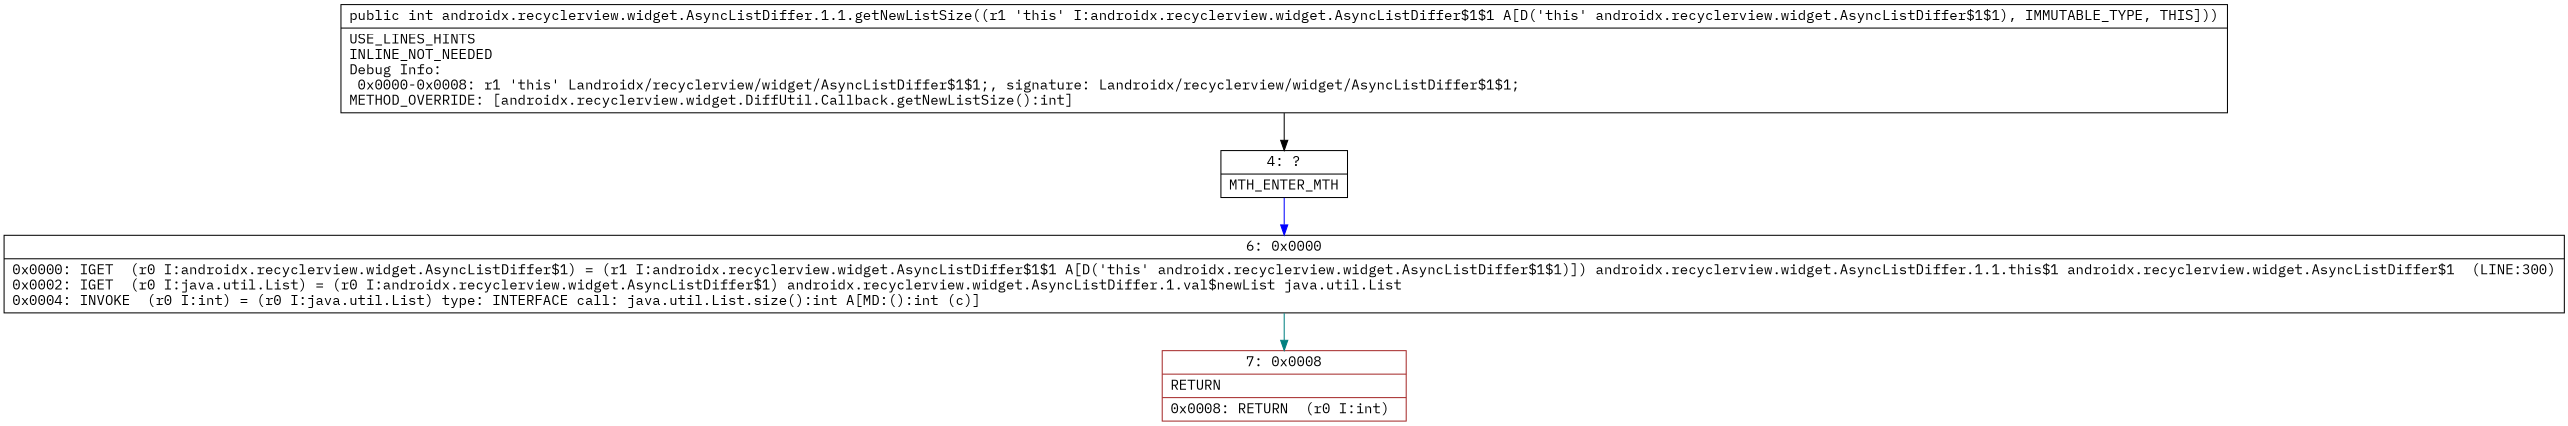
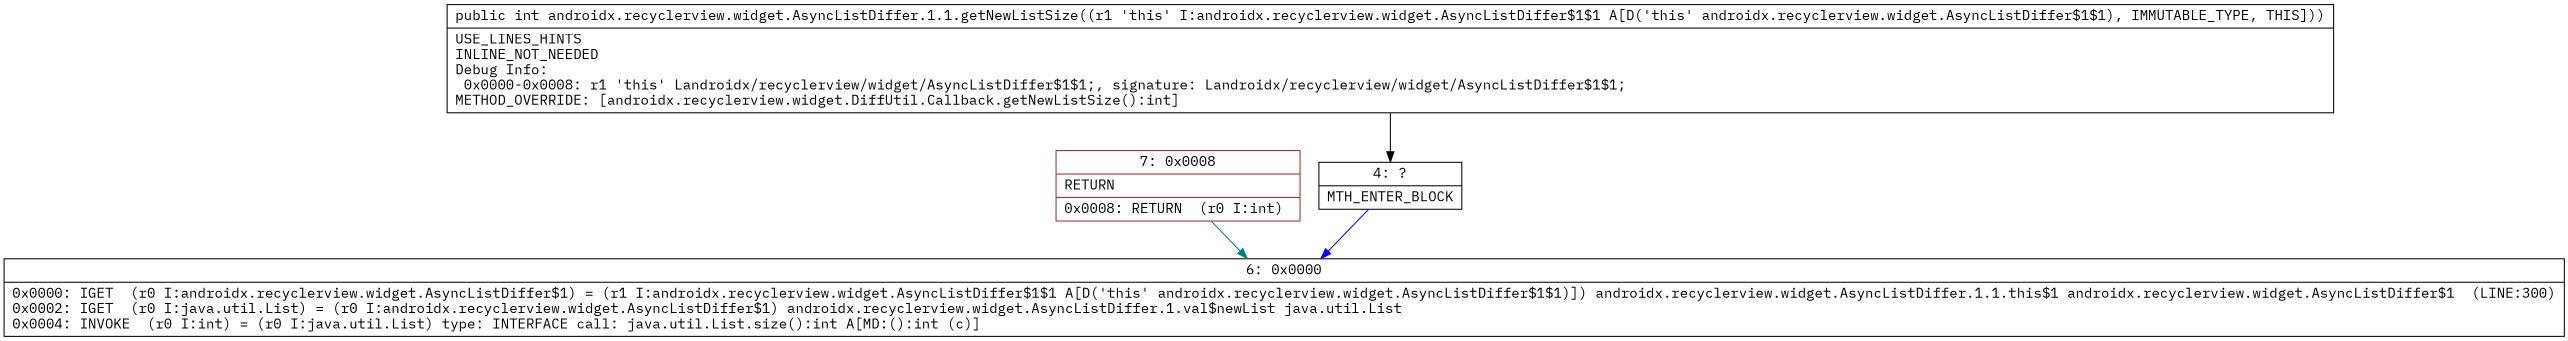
(1284, 185) -> (1390, 197)
(1284, 327) -> (1226, 236)
